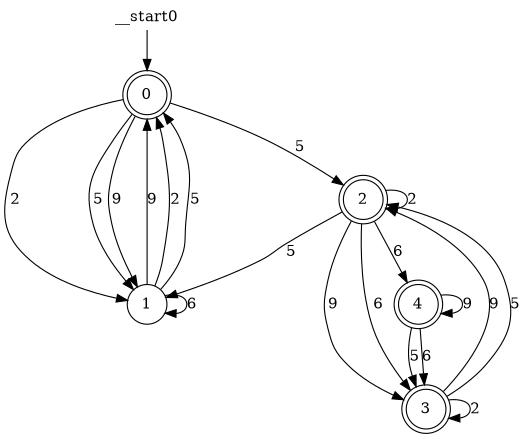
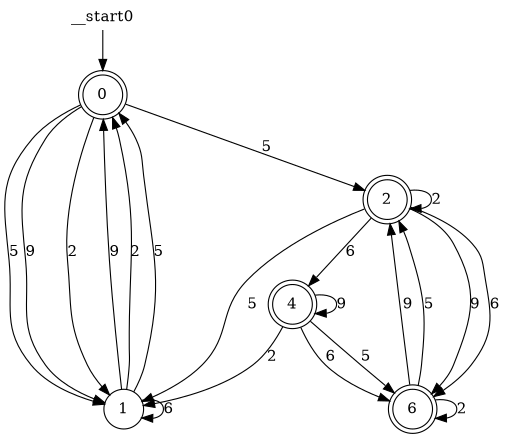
none -> (228, 380)
(426, 409) -> (413, 409)
